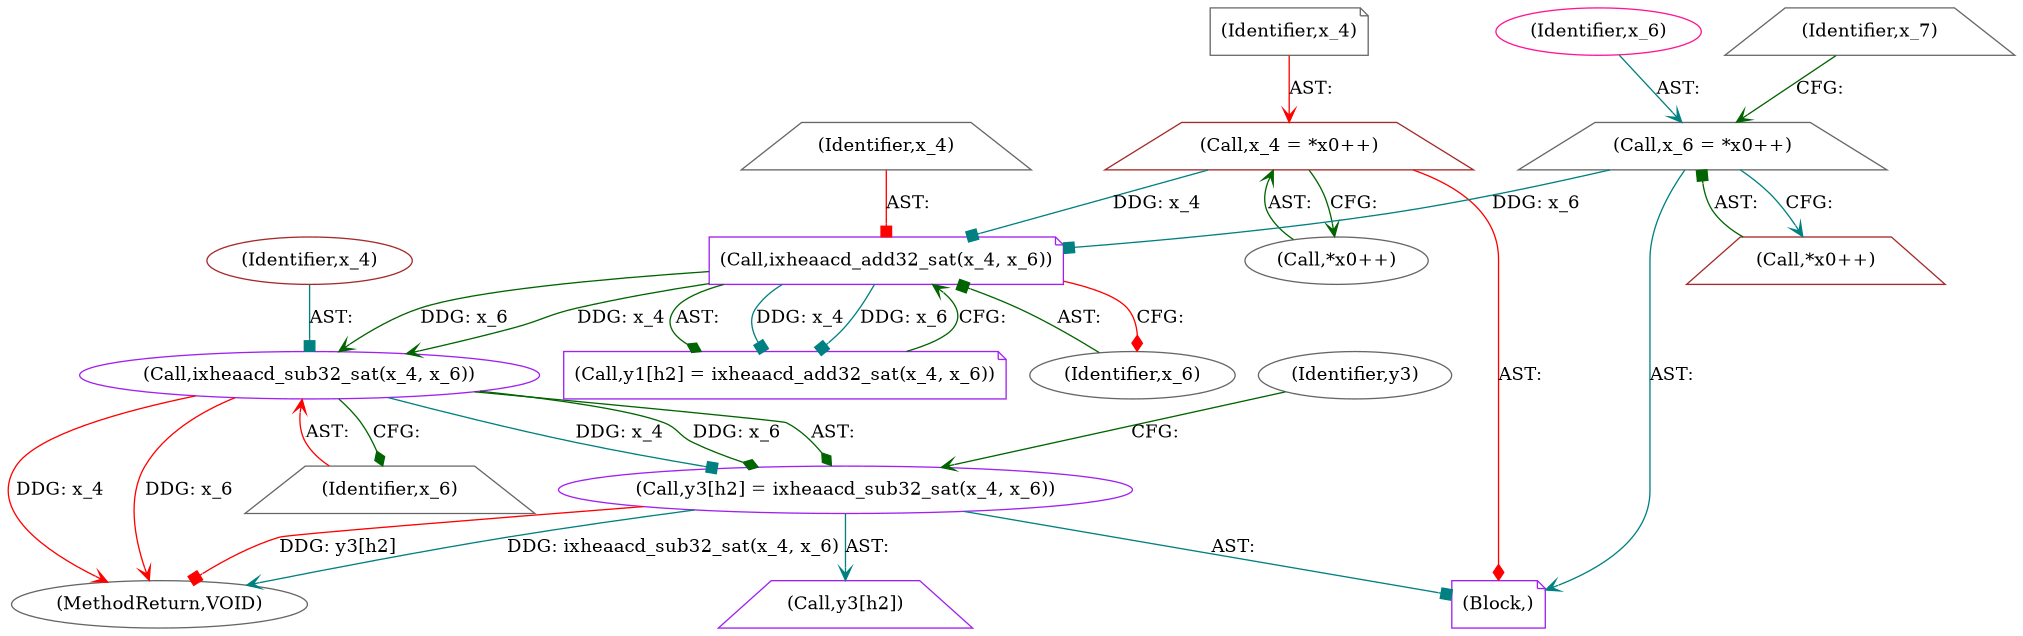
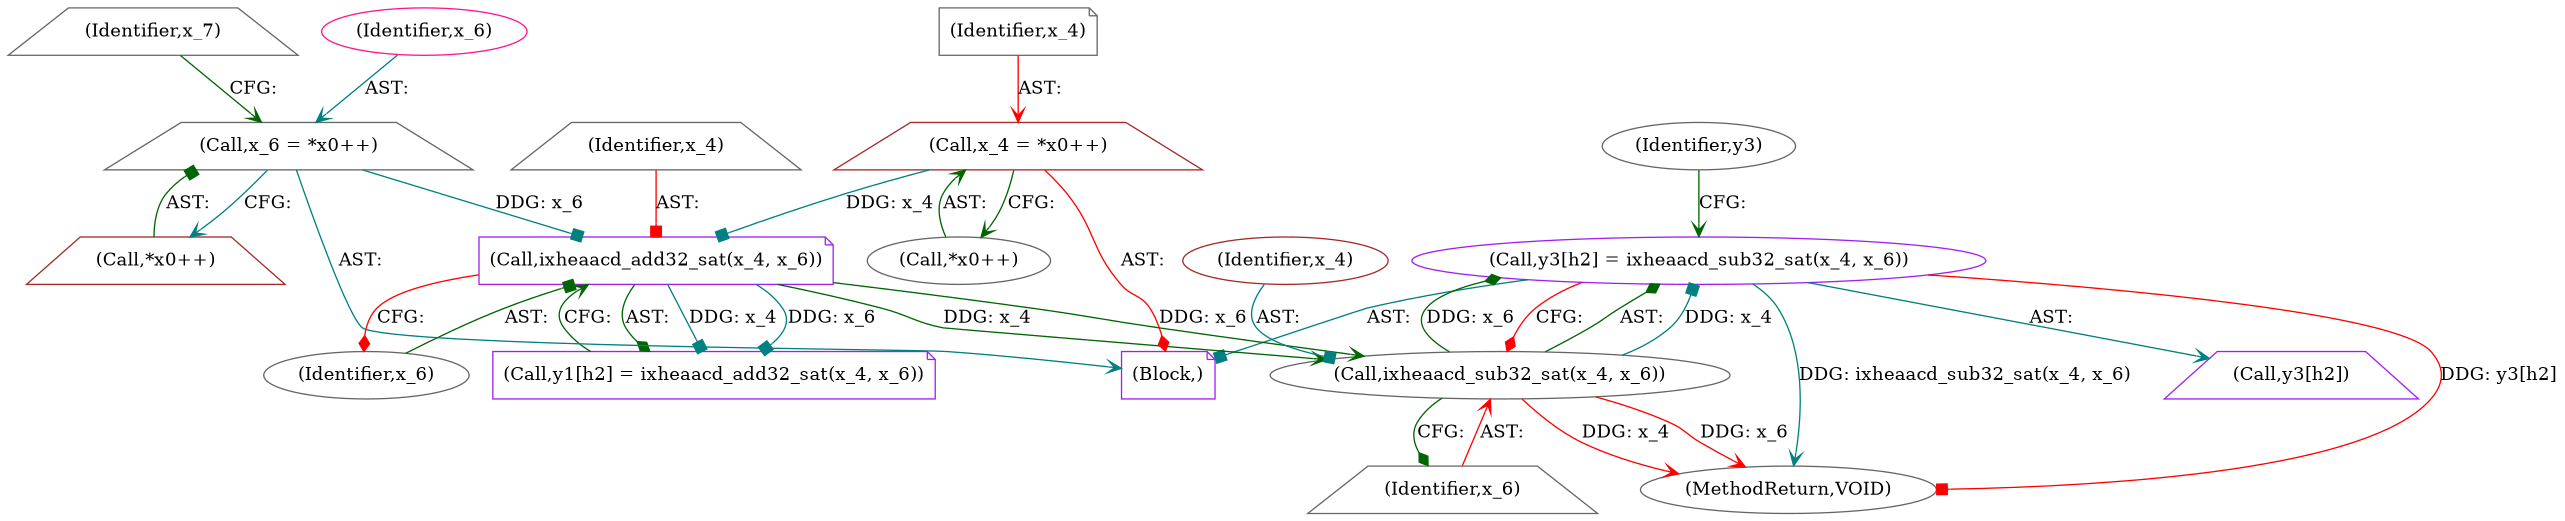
none -> (1542, 303)
(310, 375) -> (1500, 375)
